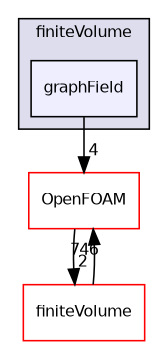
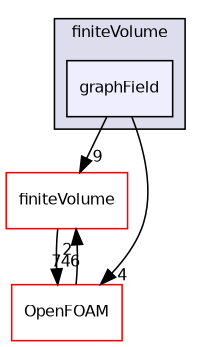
none -> (96, 139)
